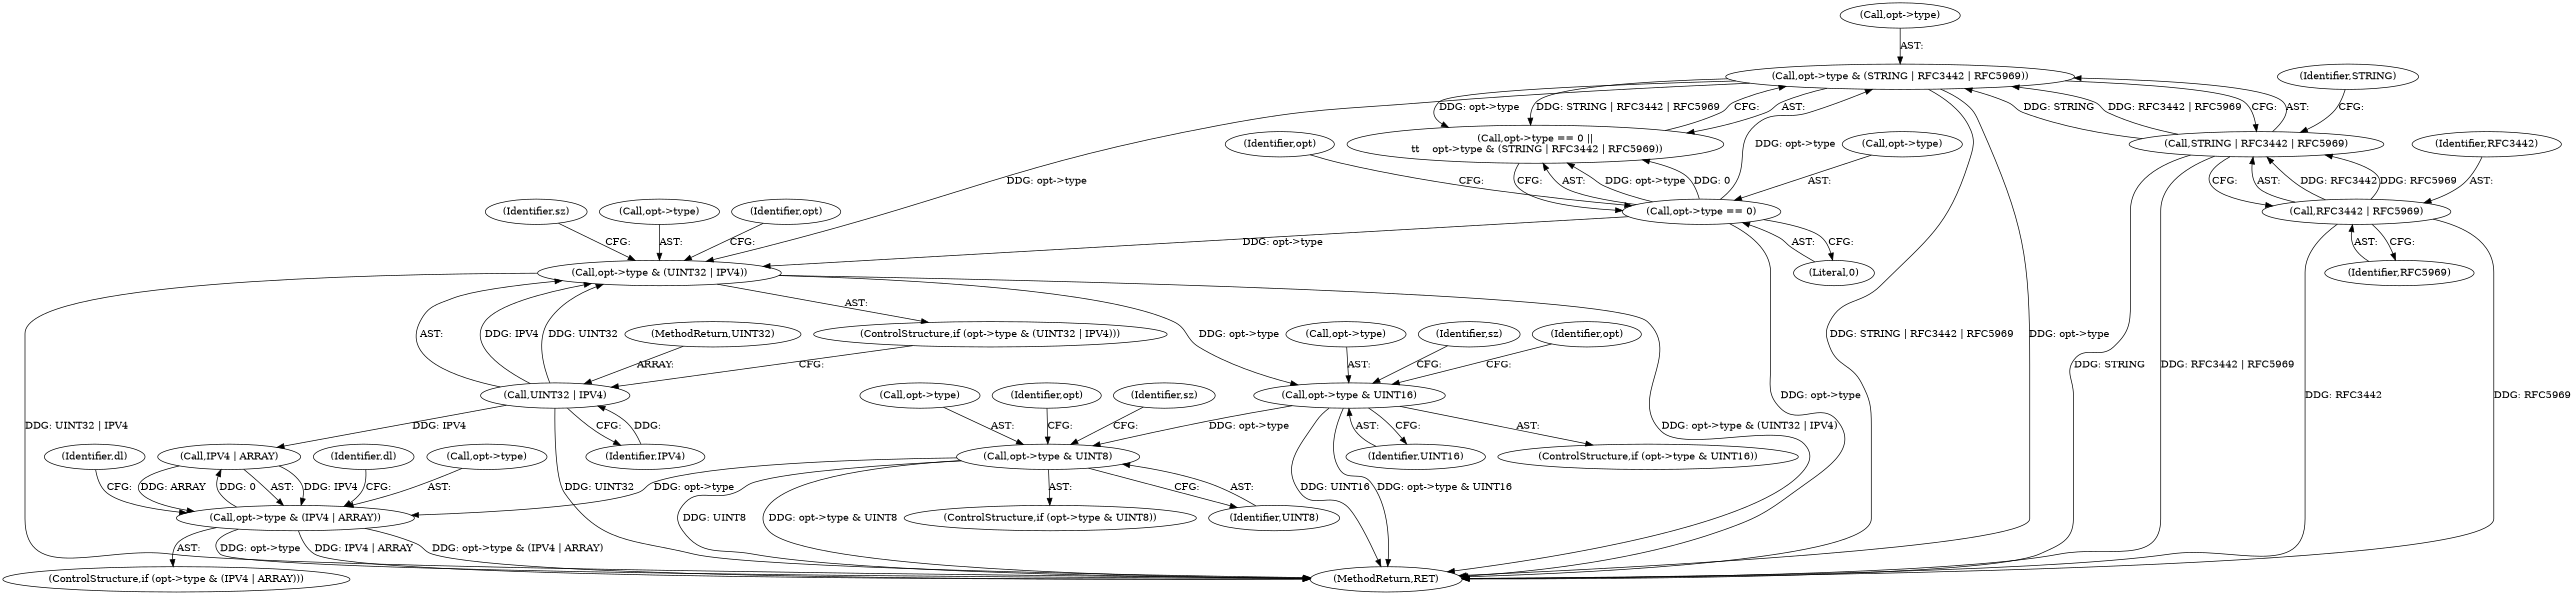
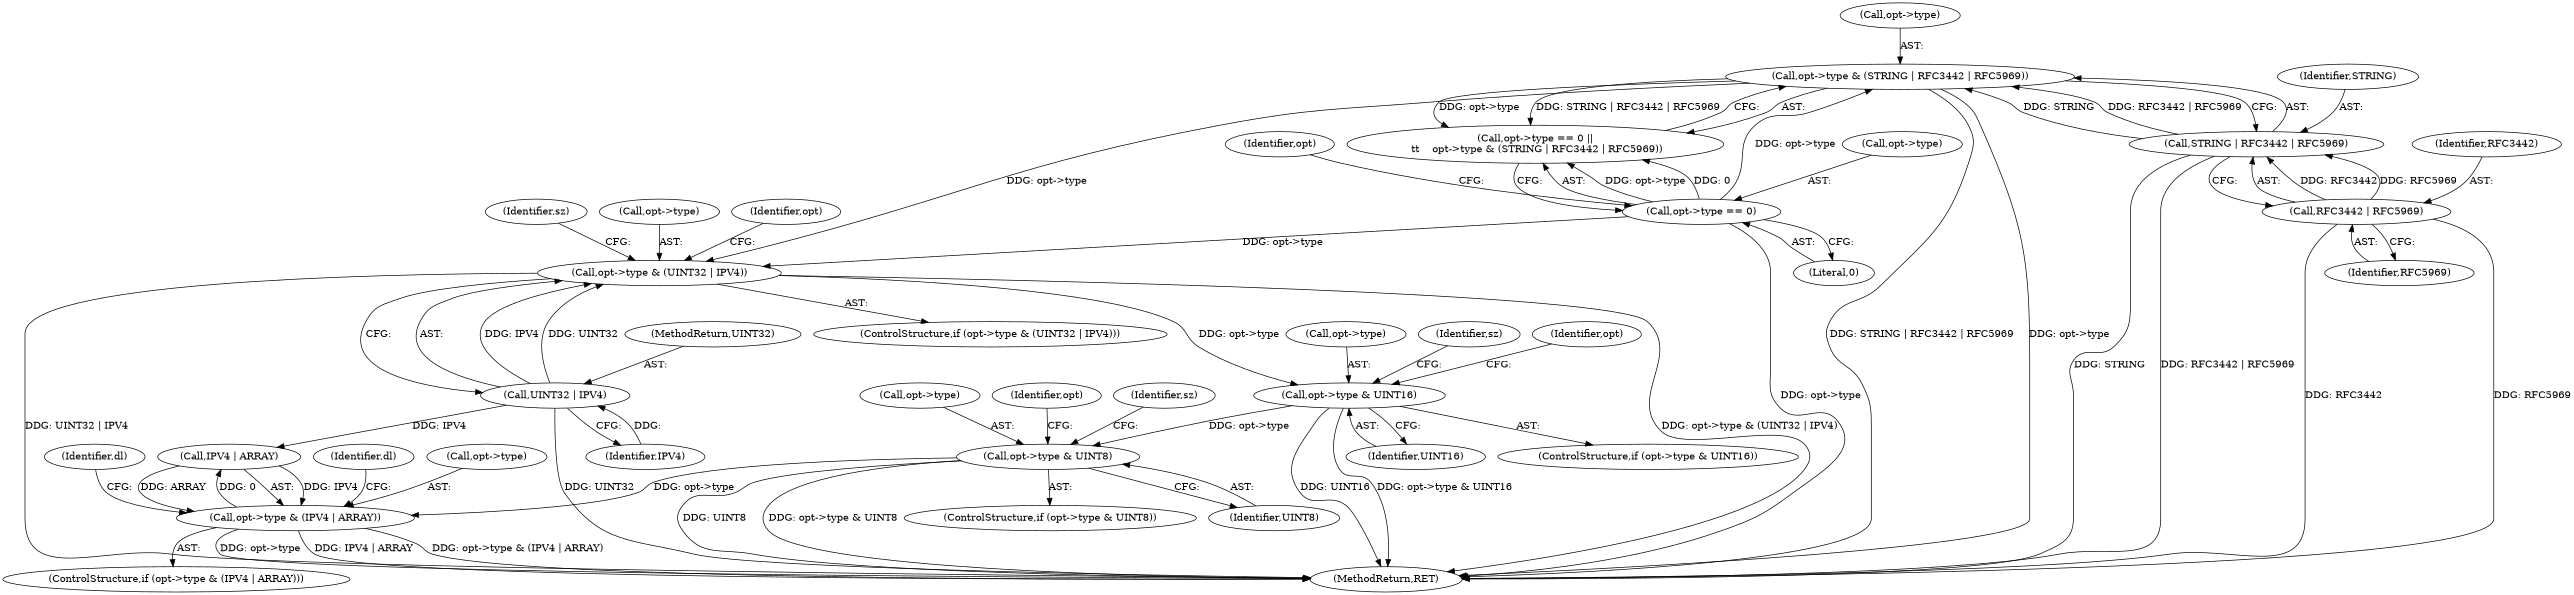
(2353, 107) -> (2353, 107)
(657, 365) -> (657, 365)
(766, 366) -> (379, 306)
